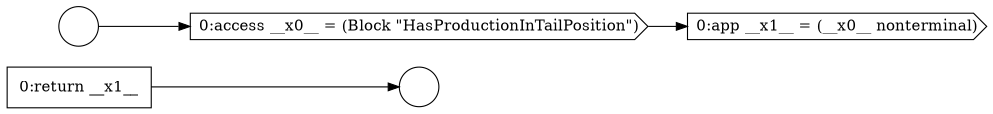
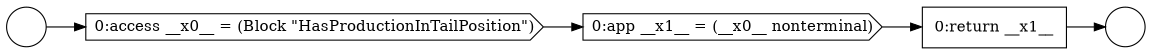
none -> (896, 27)
